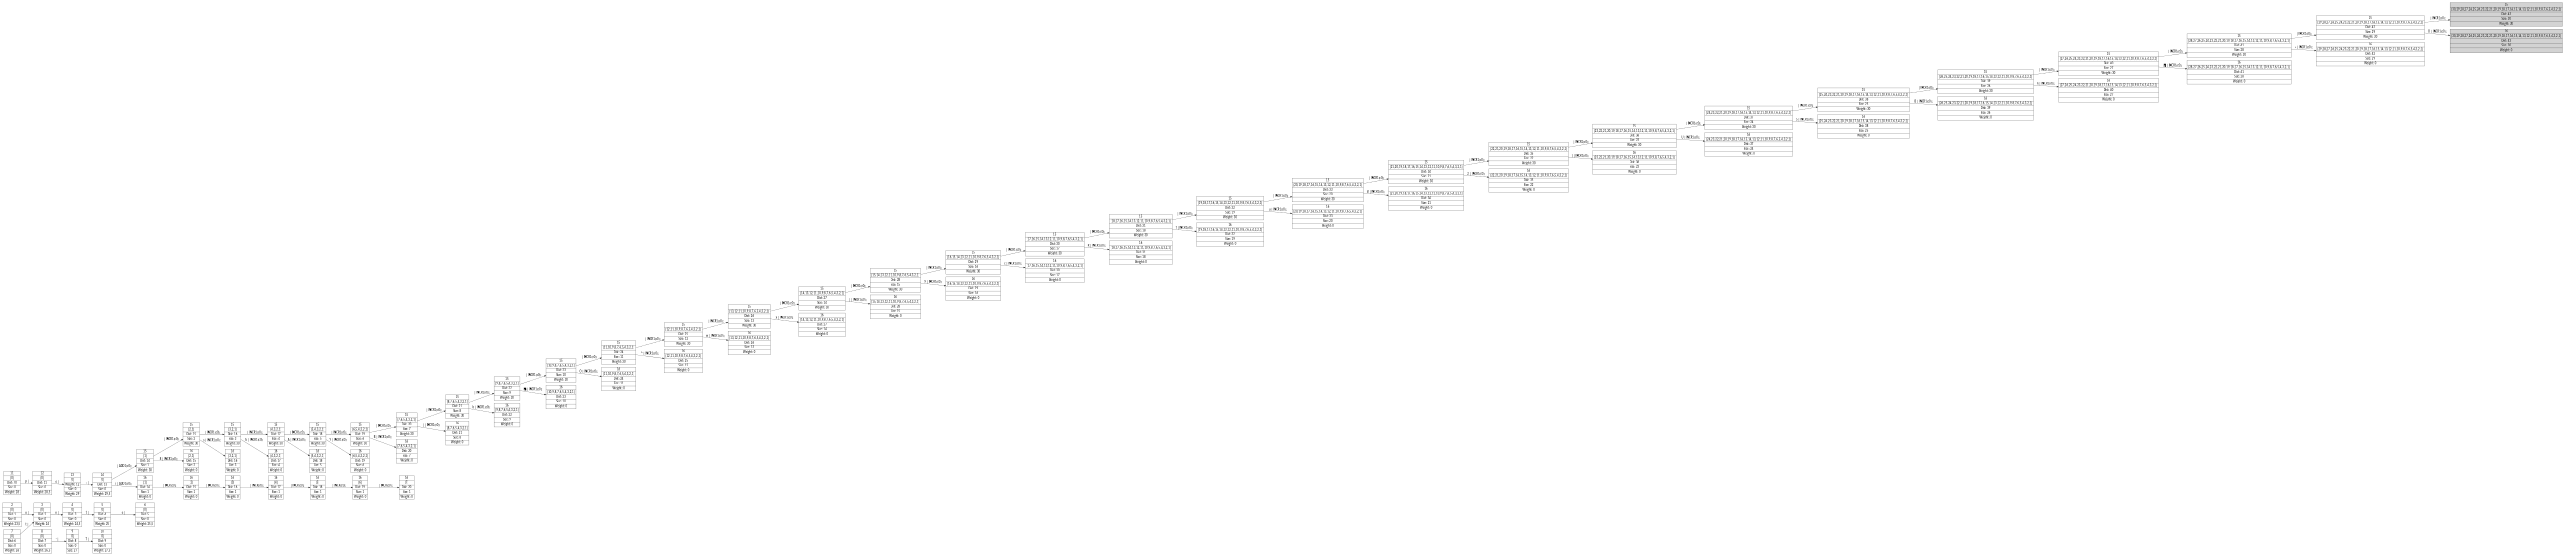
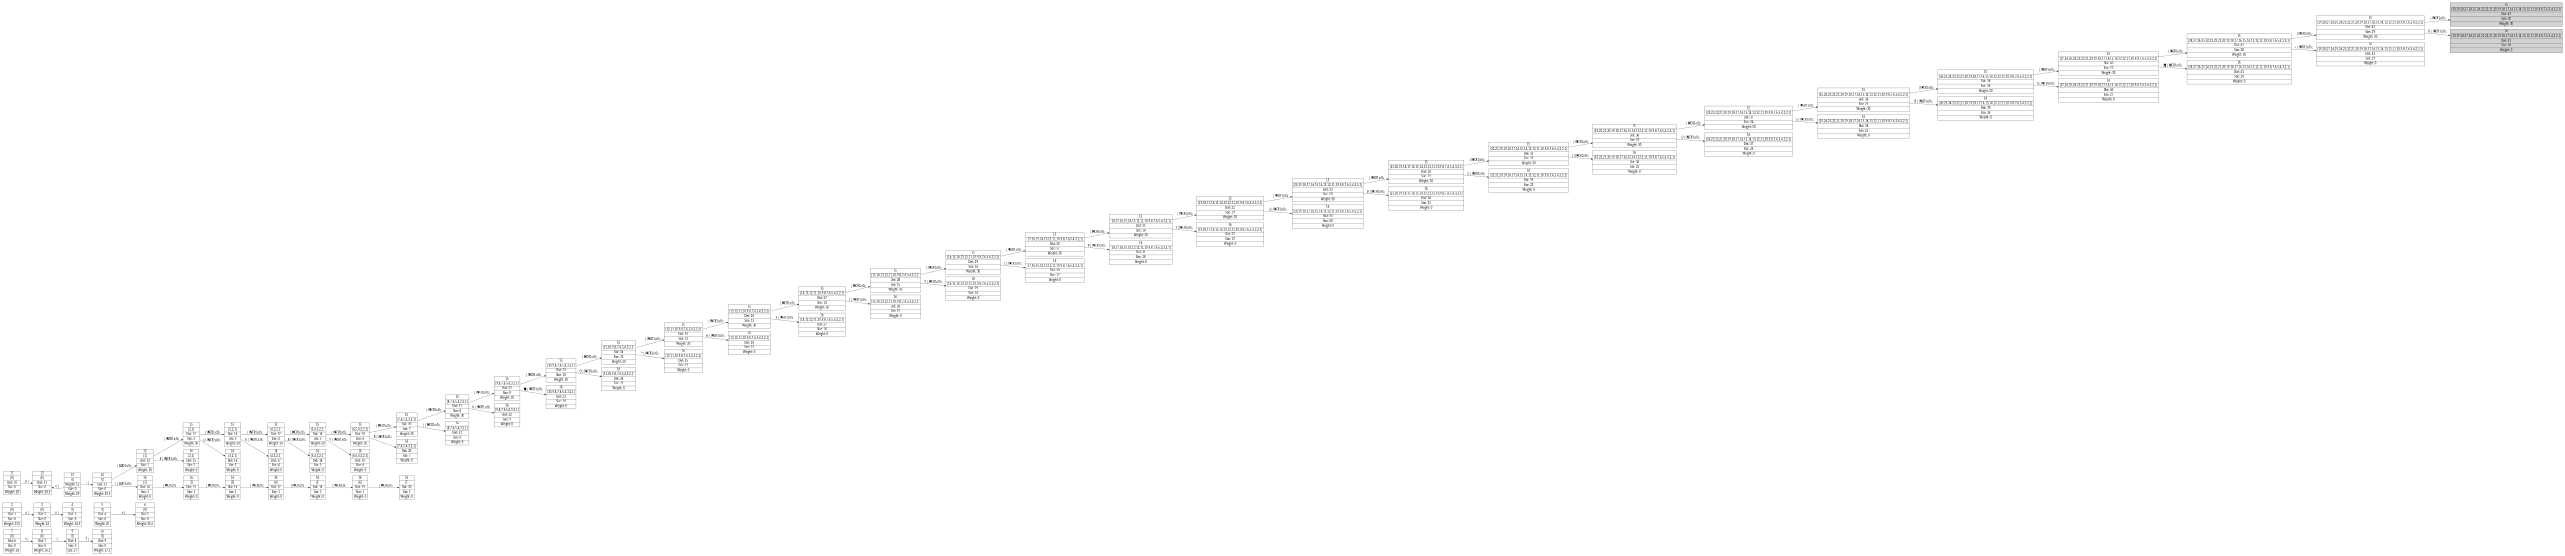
(57, 484) -> (59, 488)
(87, 515) -> none
(27, 529) -> (26, 541)
